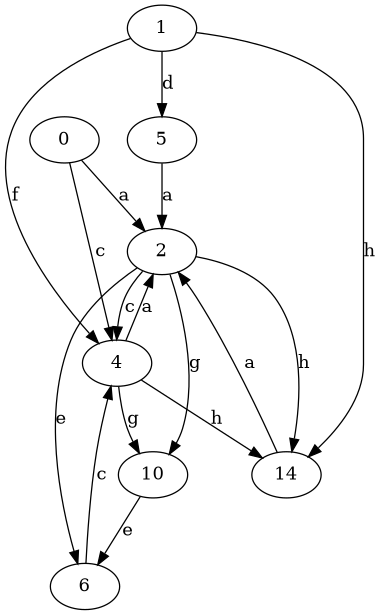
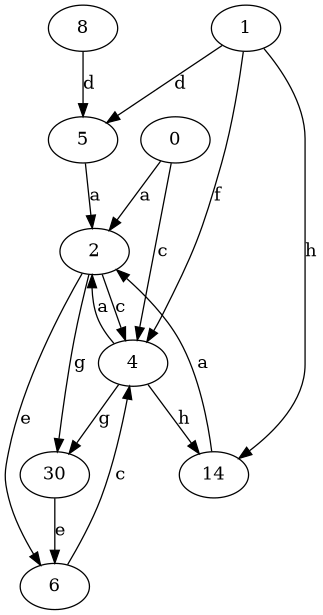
none -> (83, 28)
(288, 322) -> none
(153, 475) -> (55, 475)
